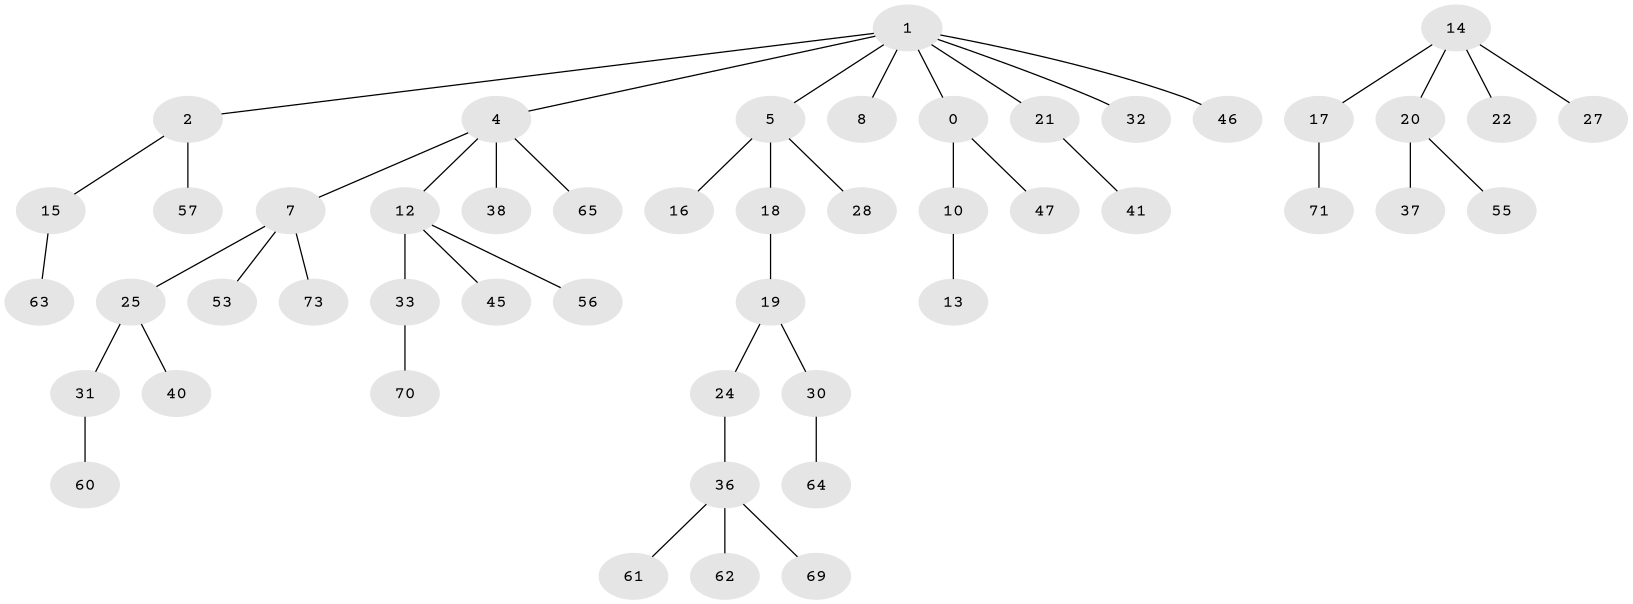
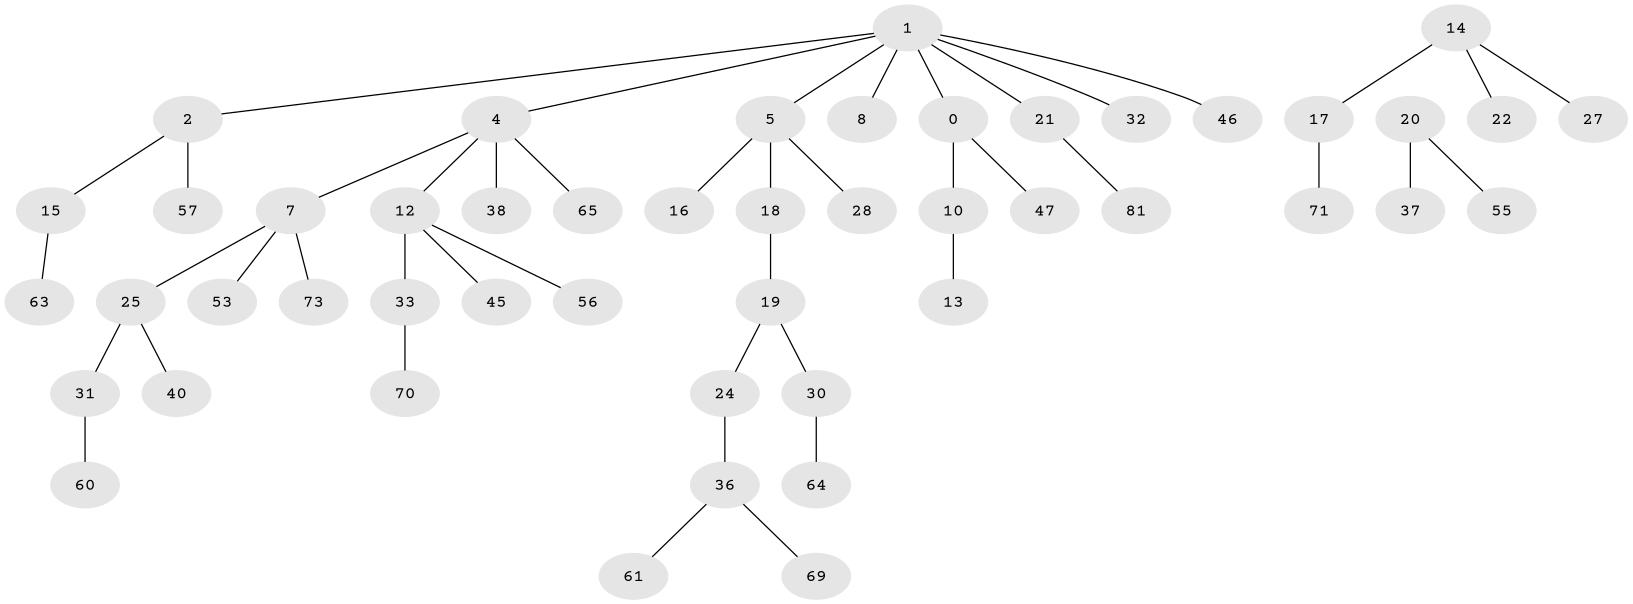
(1433, 74) -> none
(1136, 211) -> (1136, 211)
(725, 576) -> none
